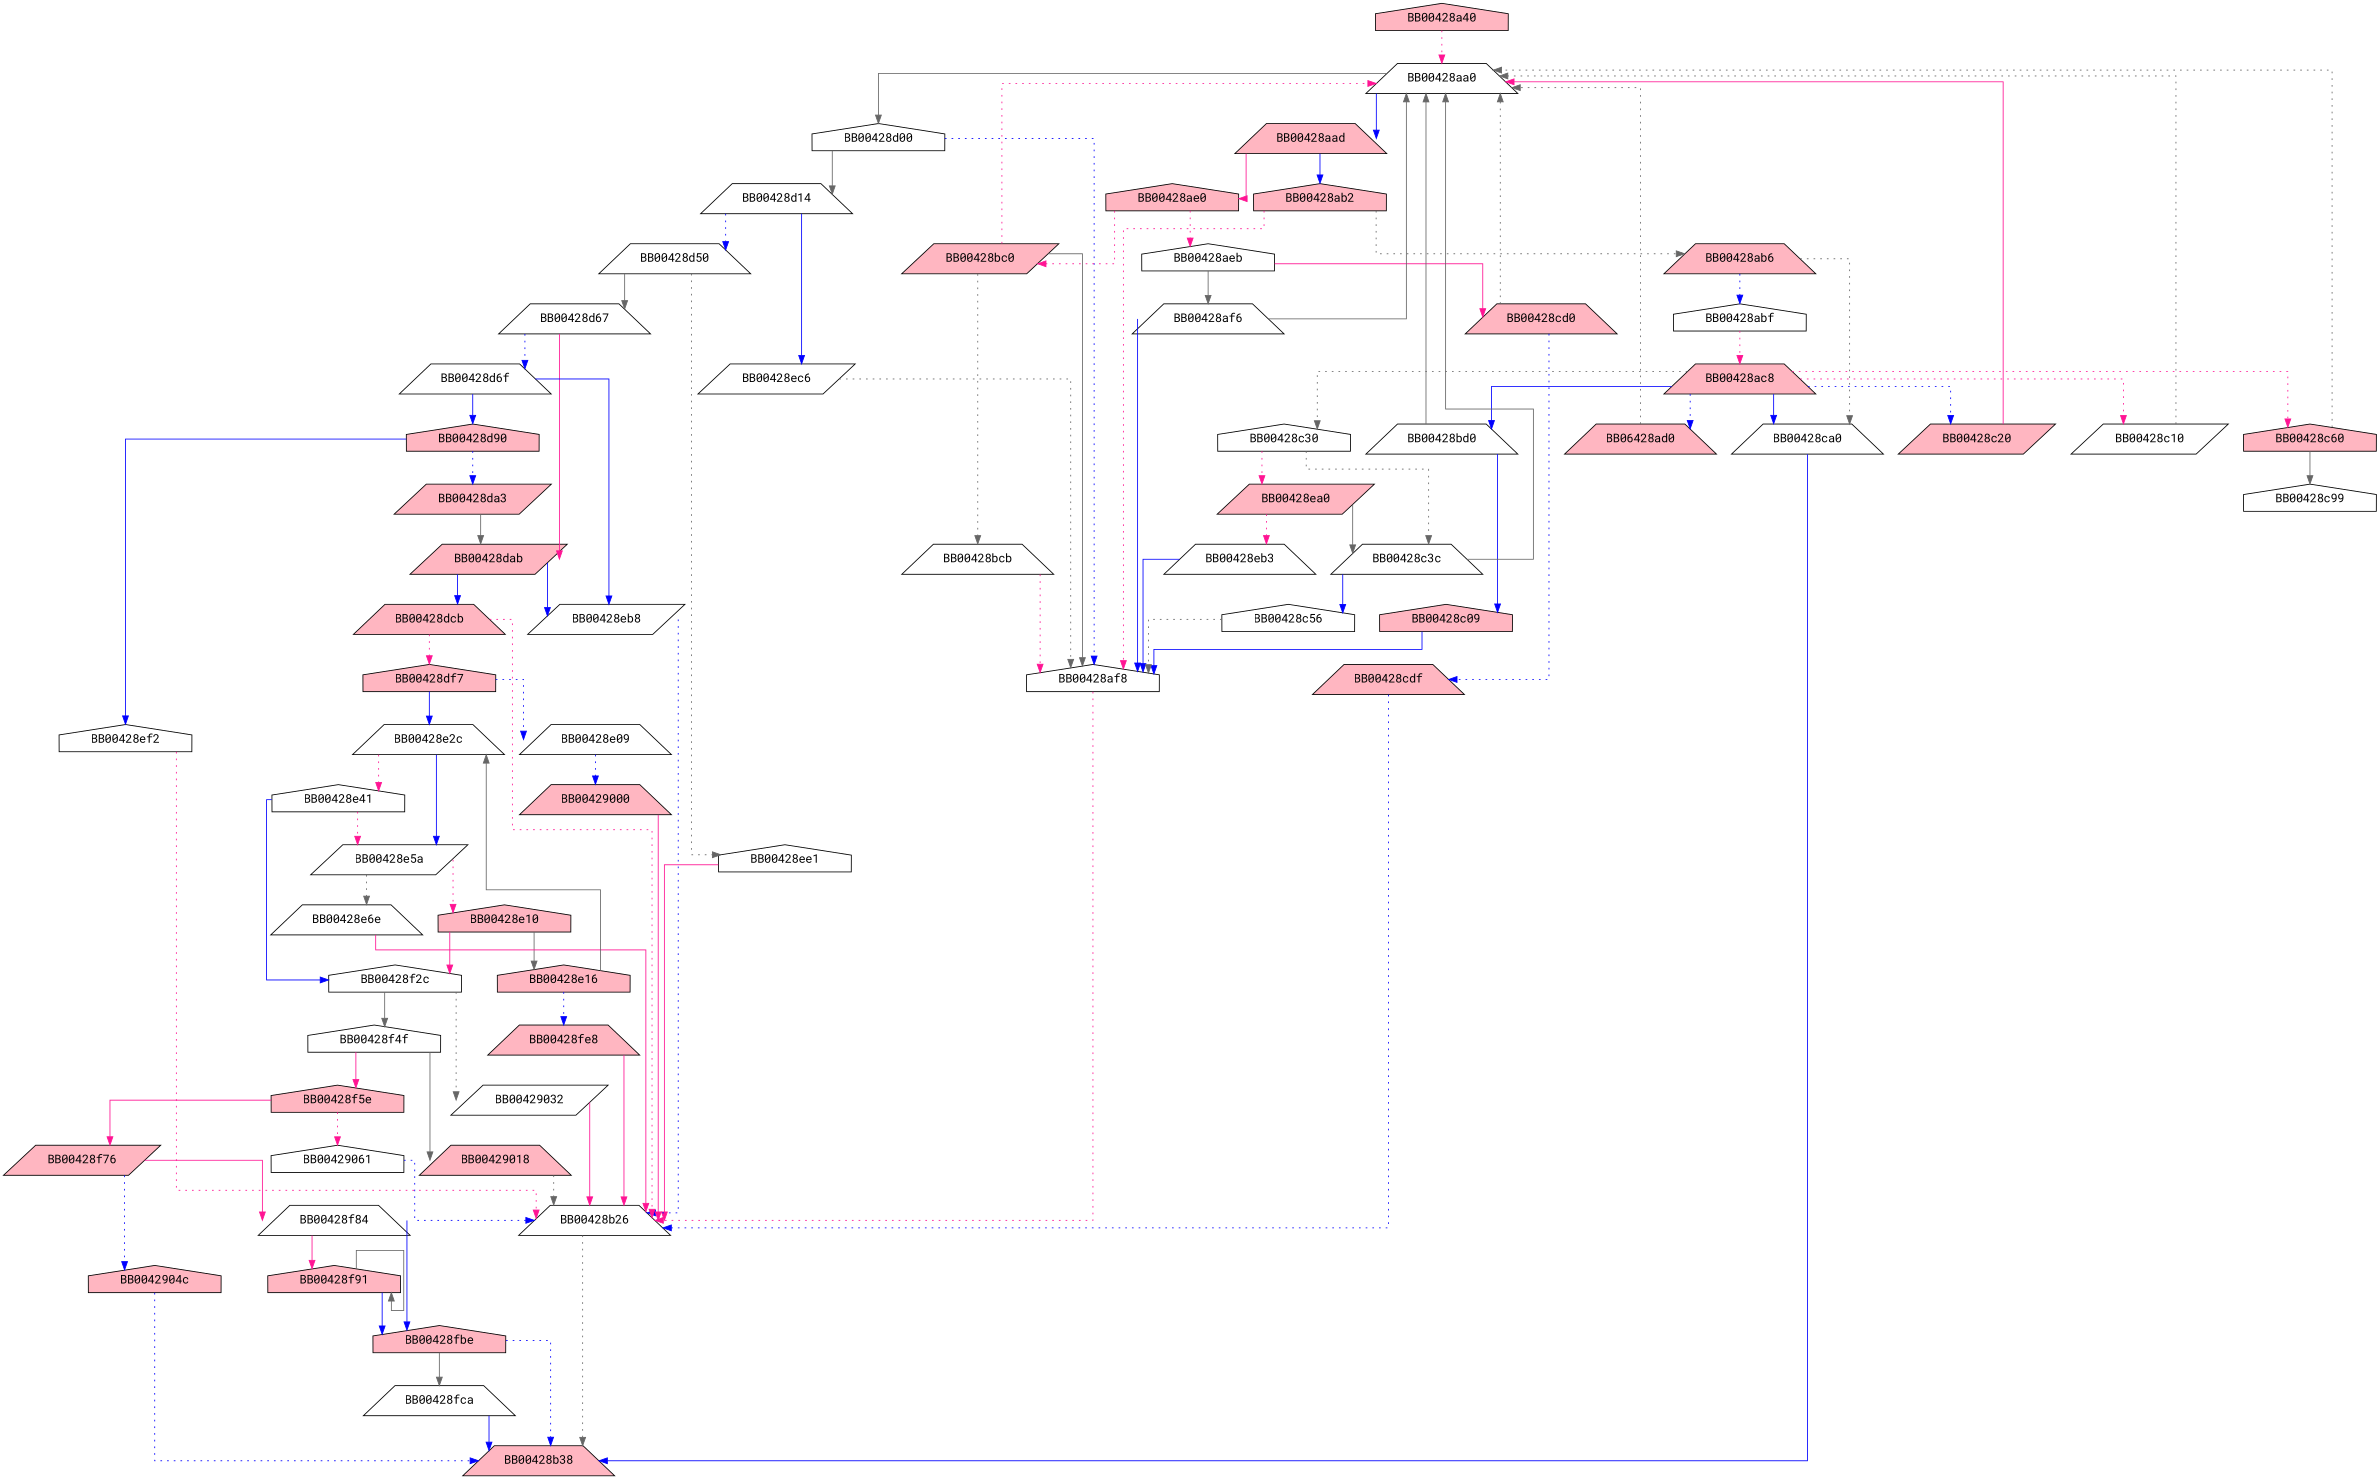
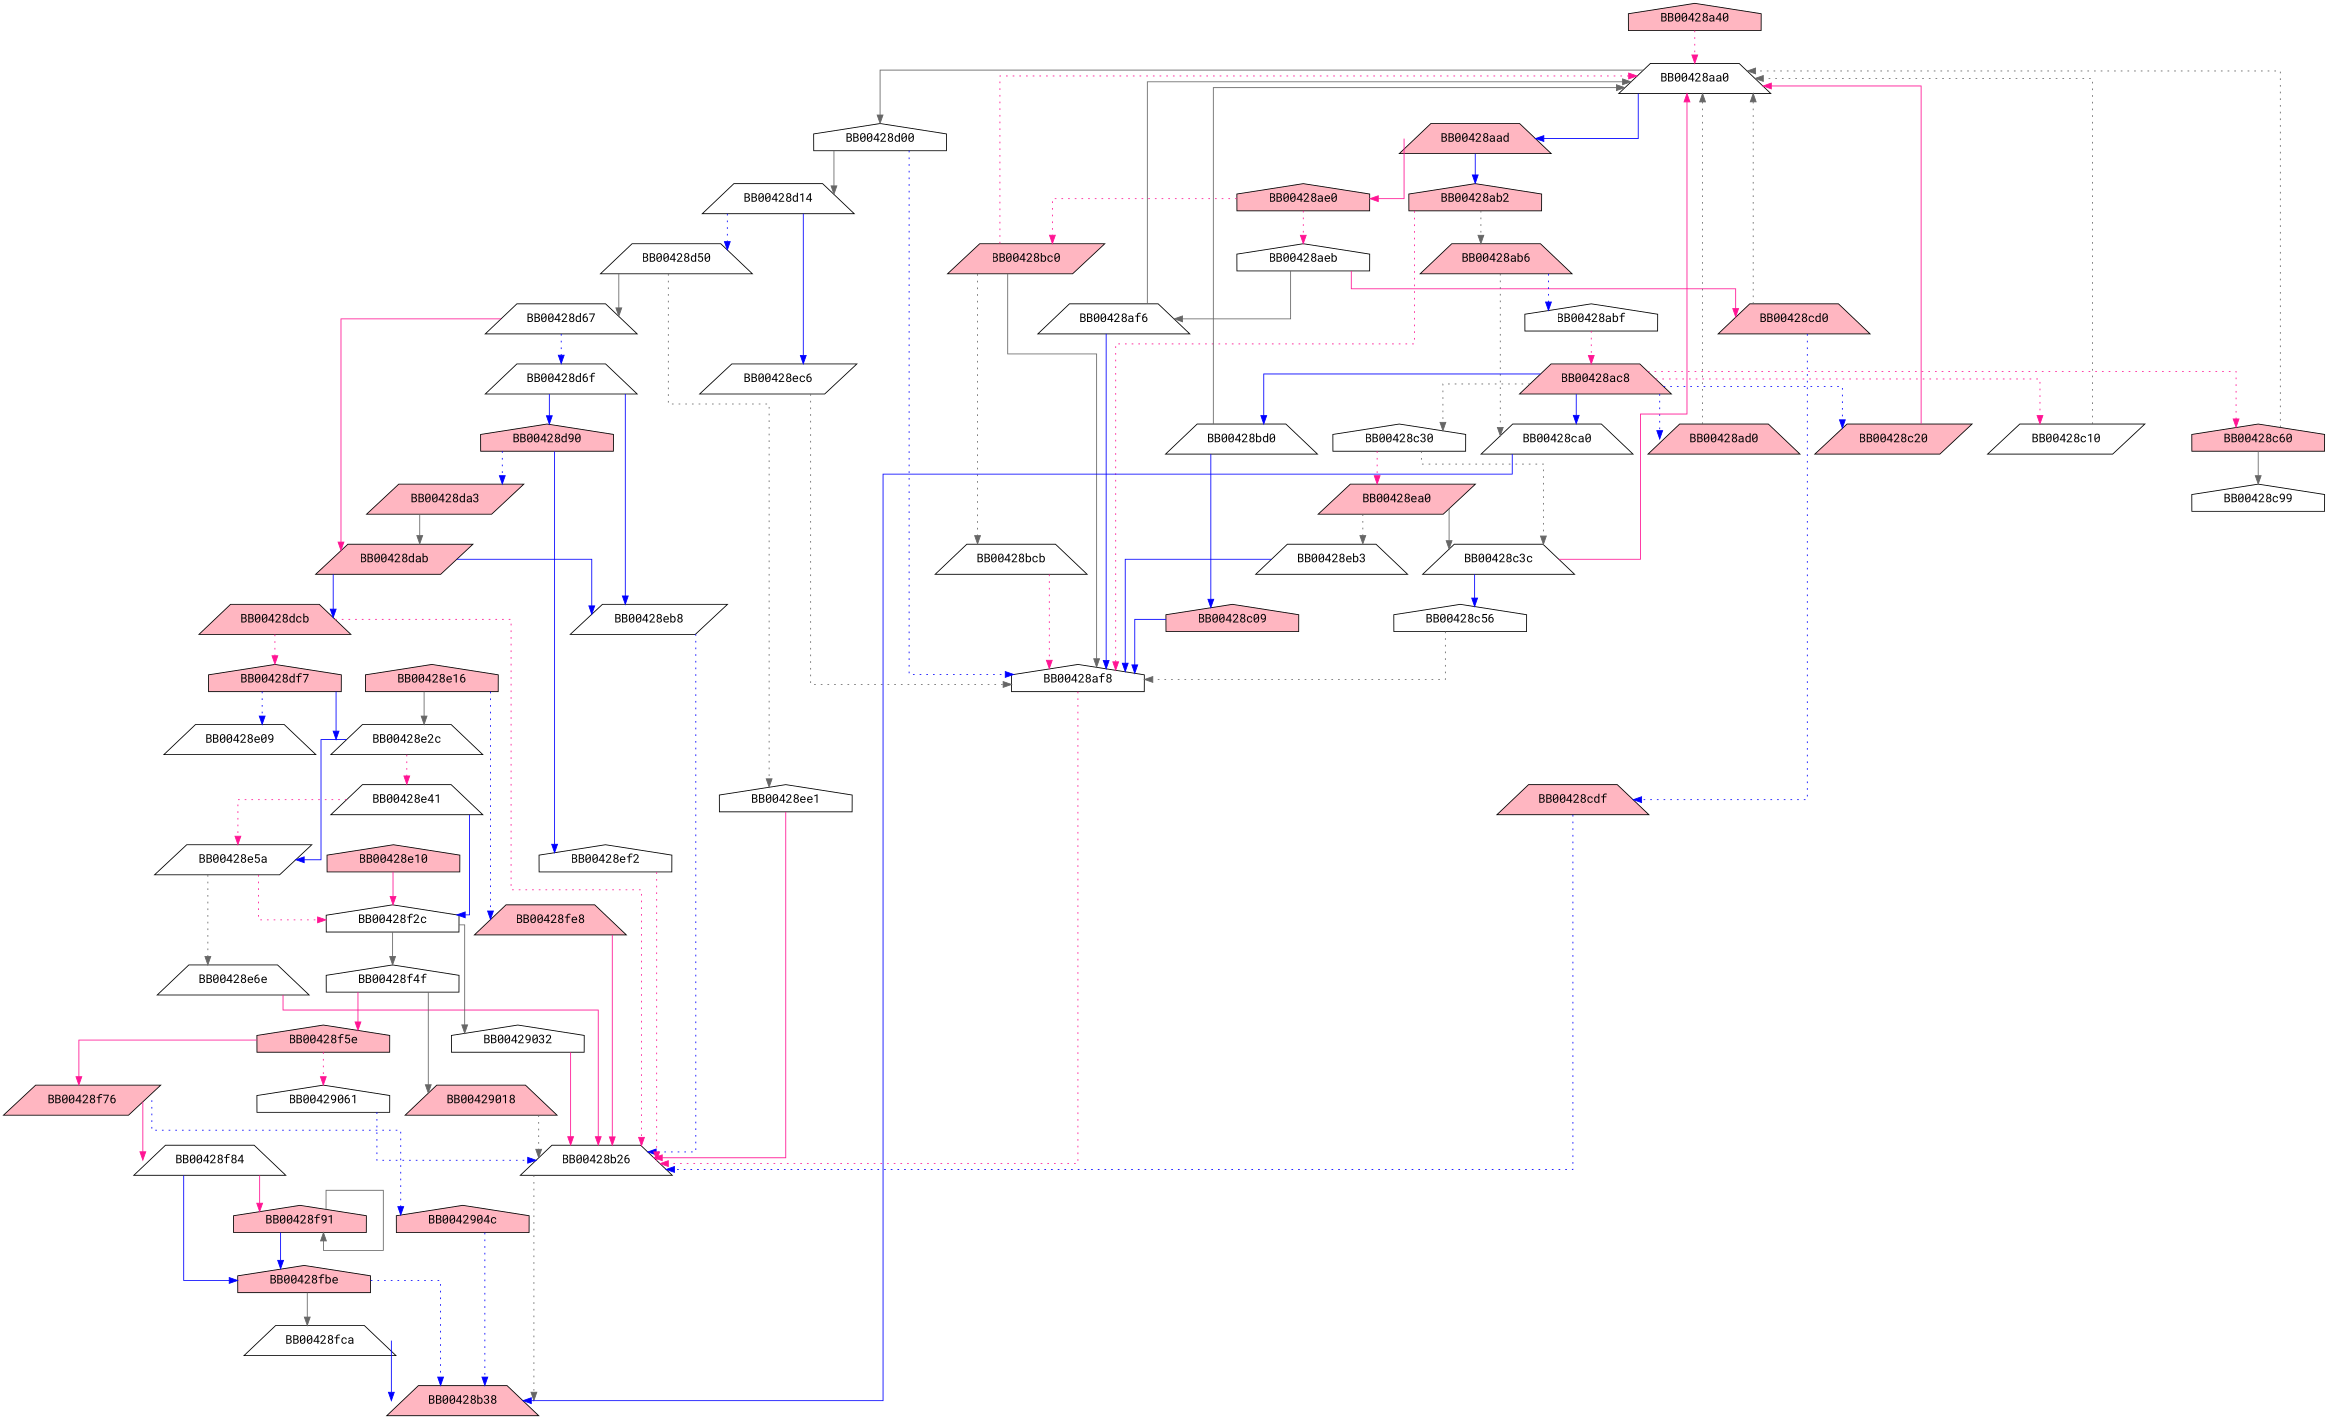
(1446, 408) -> (1687, 395)
(1640, 439) -> (1724, 439)
(1266, 525) -> (1363, 525)
(338, 800) -> (407, 800)
(595, 800) -> none
(453, 882) -> (266, 920)
(534, 944) -> none
(456, 1042) -> (465, 972)
(529, 1100) -> (518, 1040)
